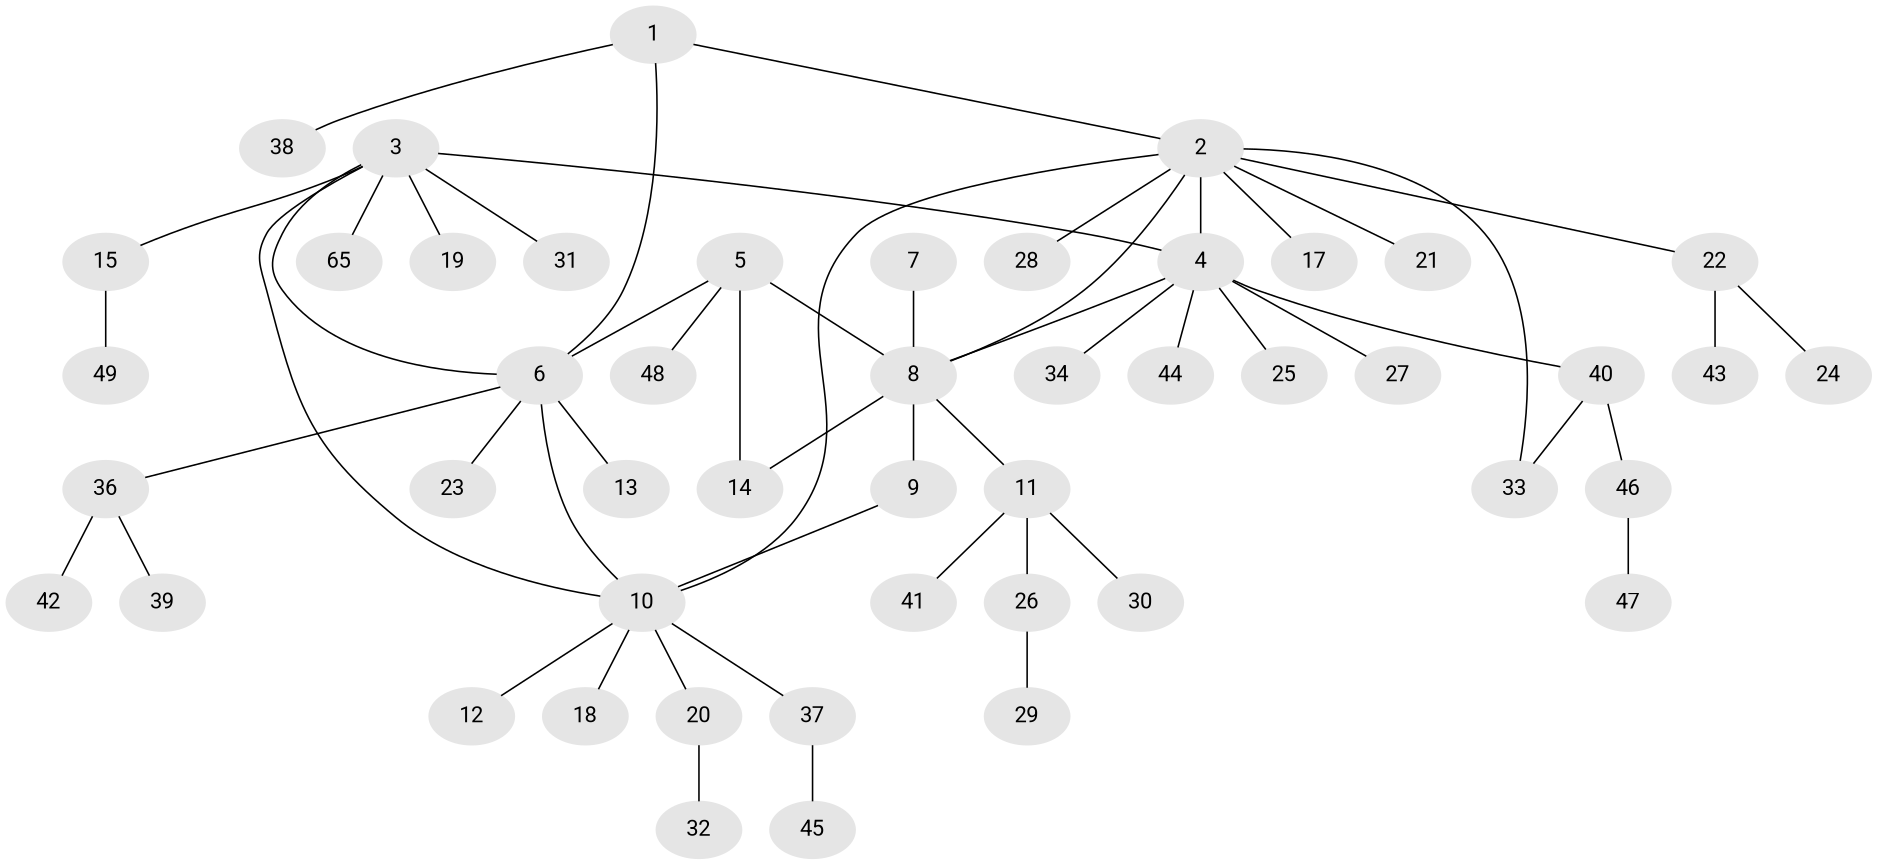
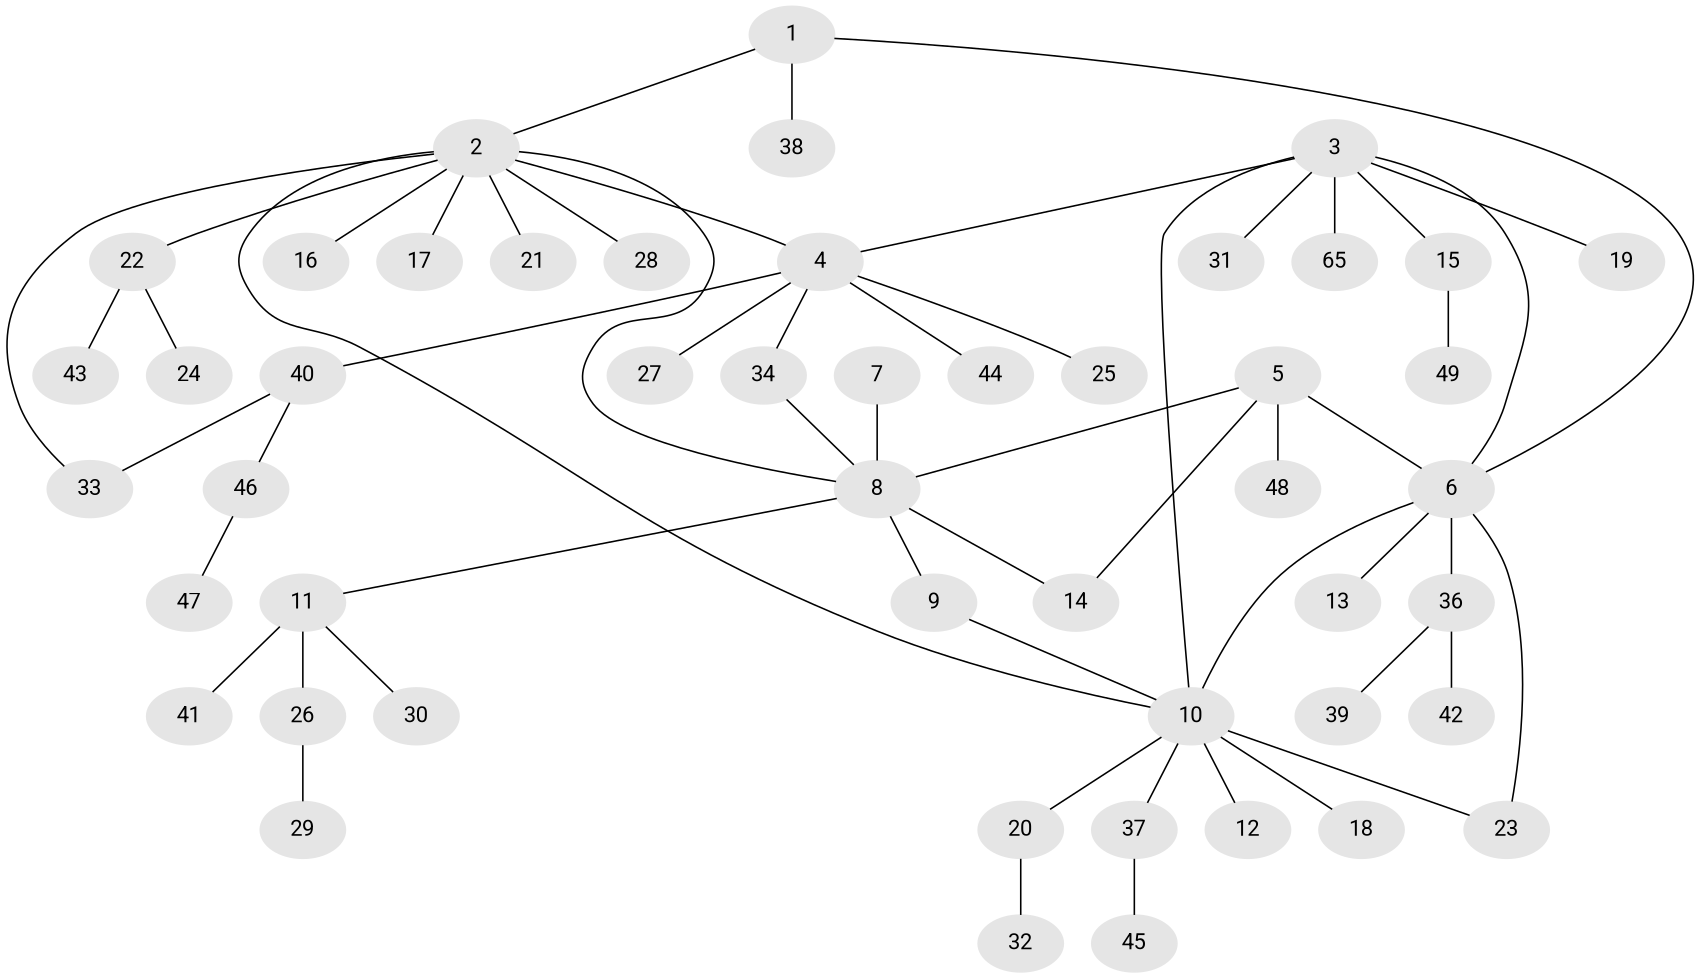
none -> (306, 262)
(1058, 320) -> (820, 432)
none -> (1349, 773)
